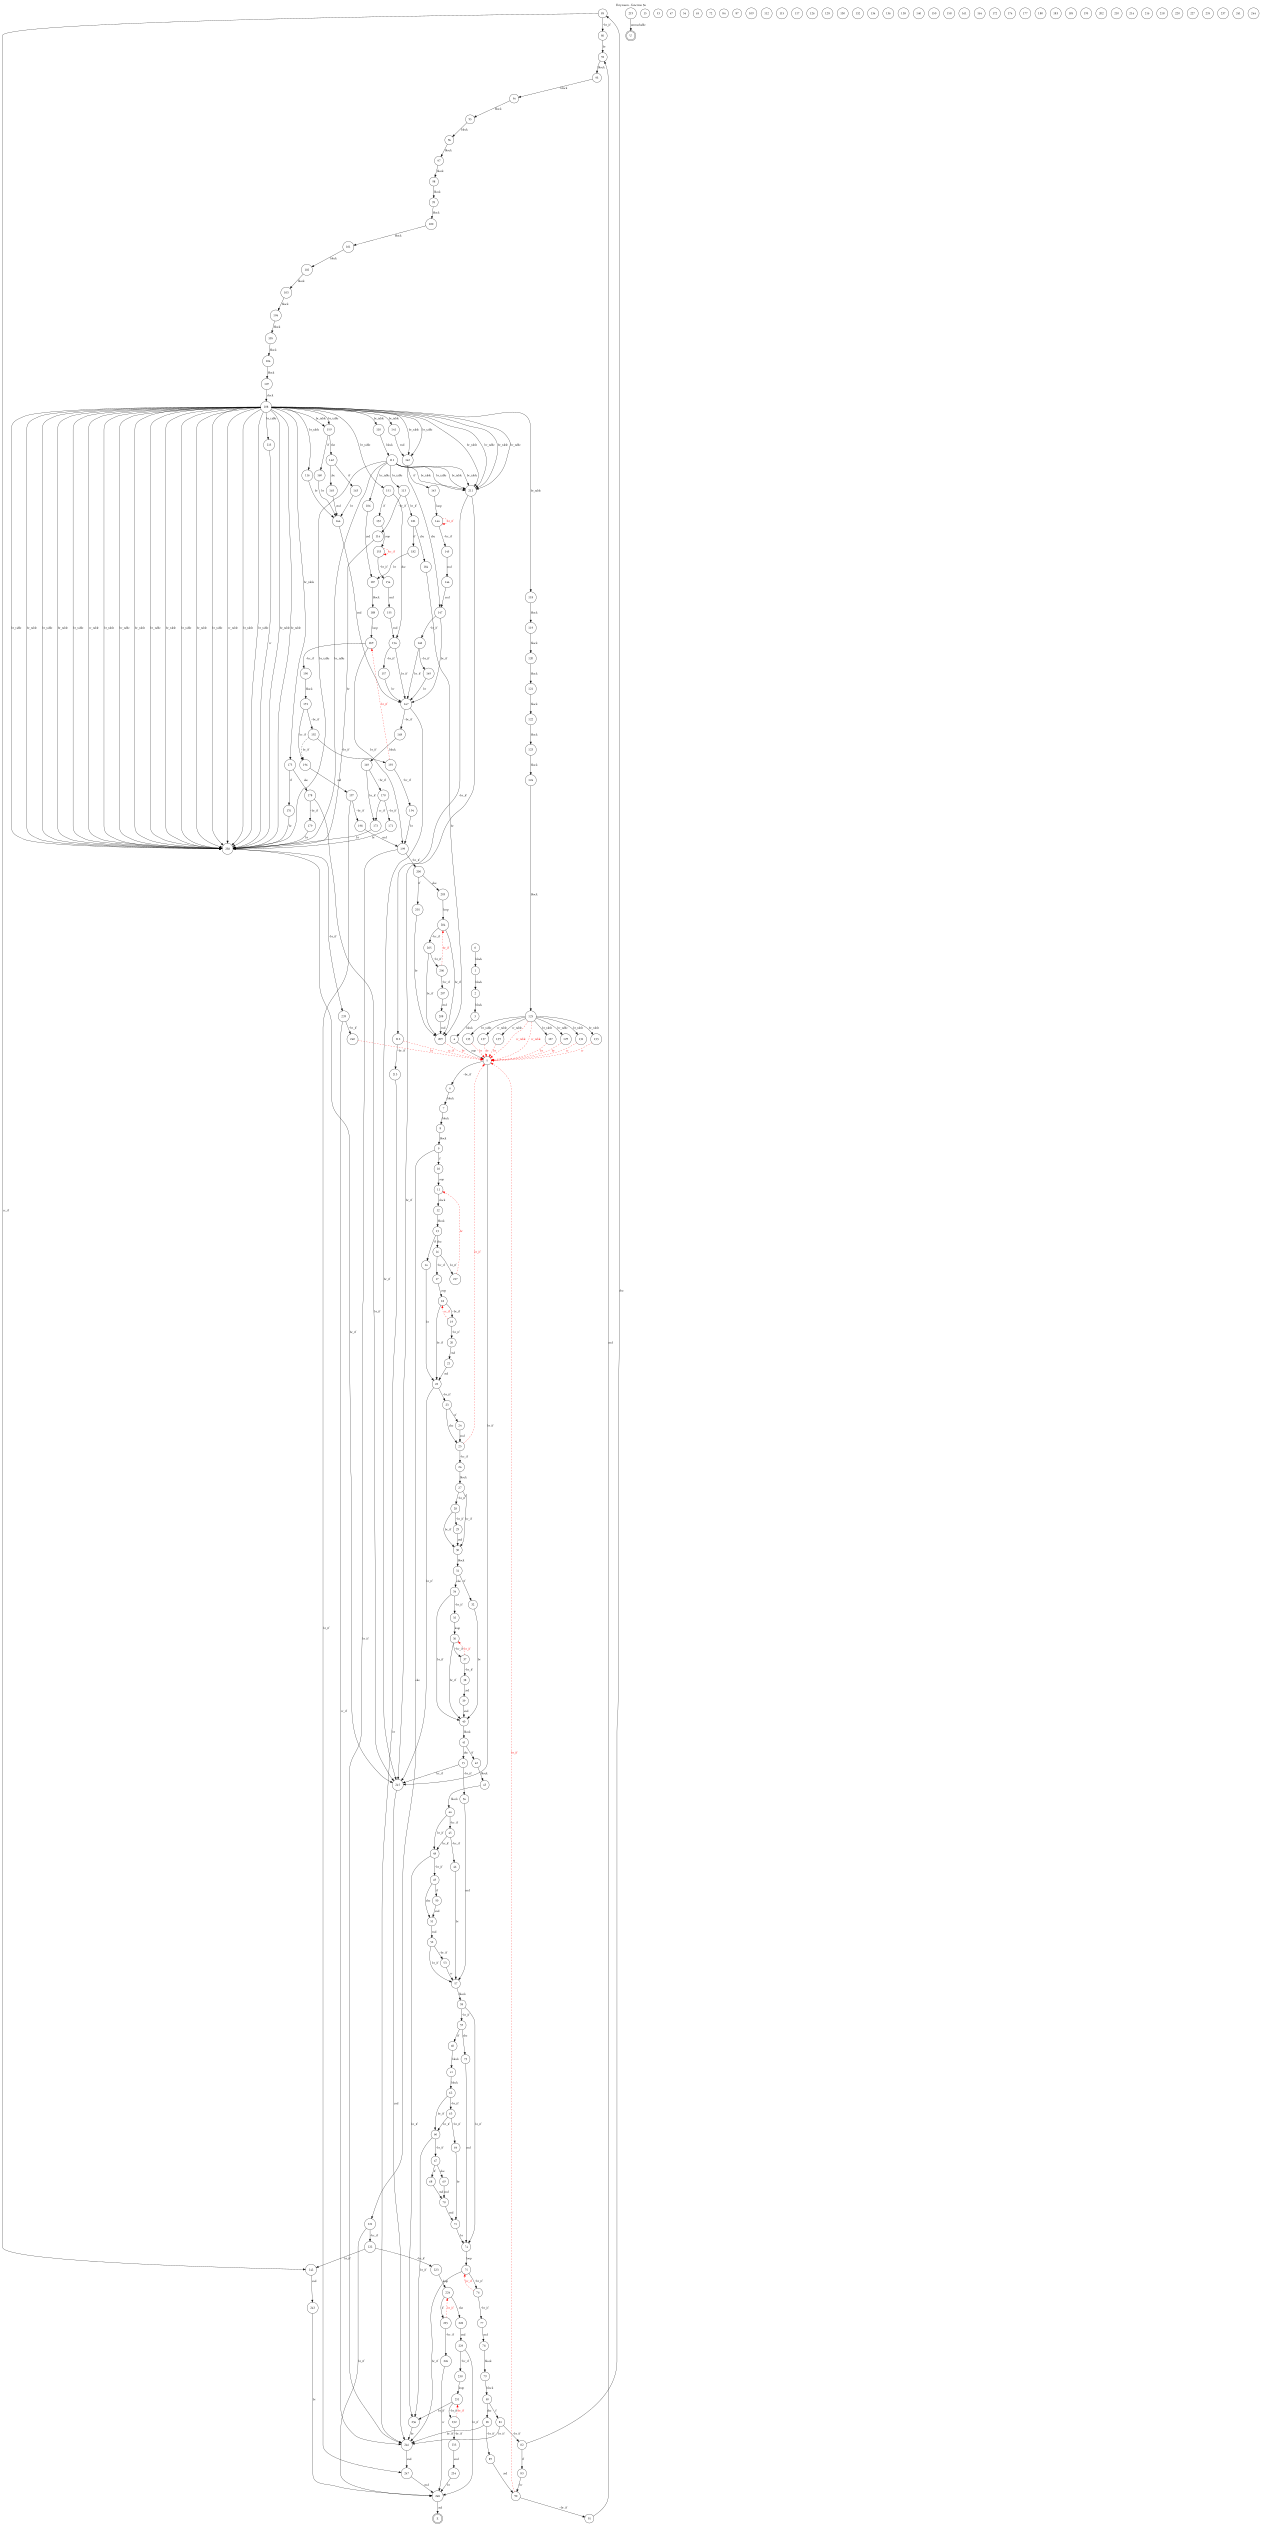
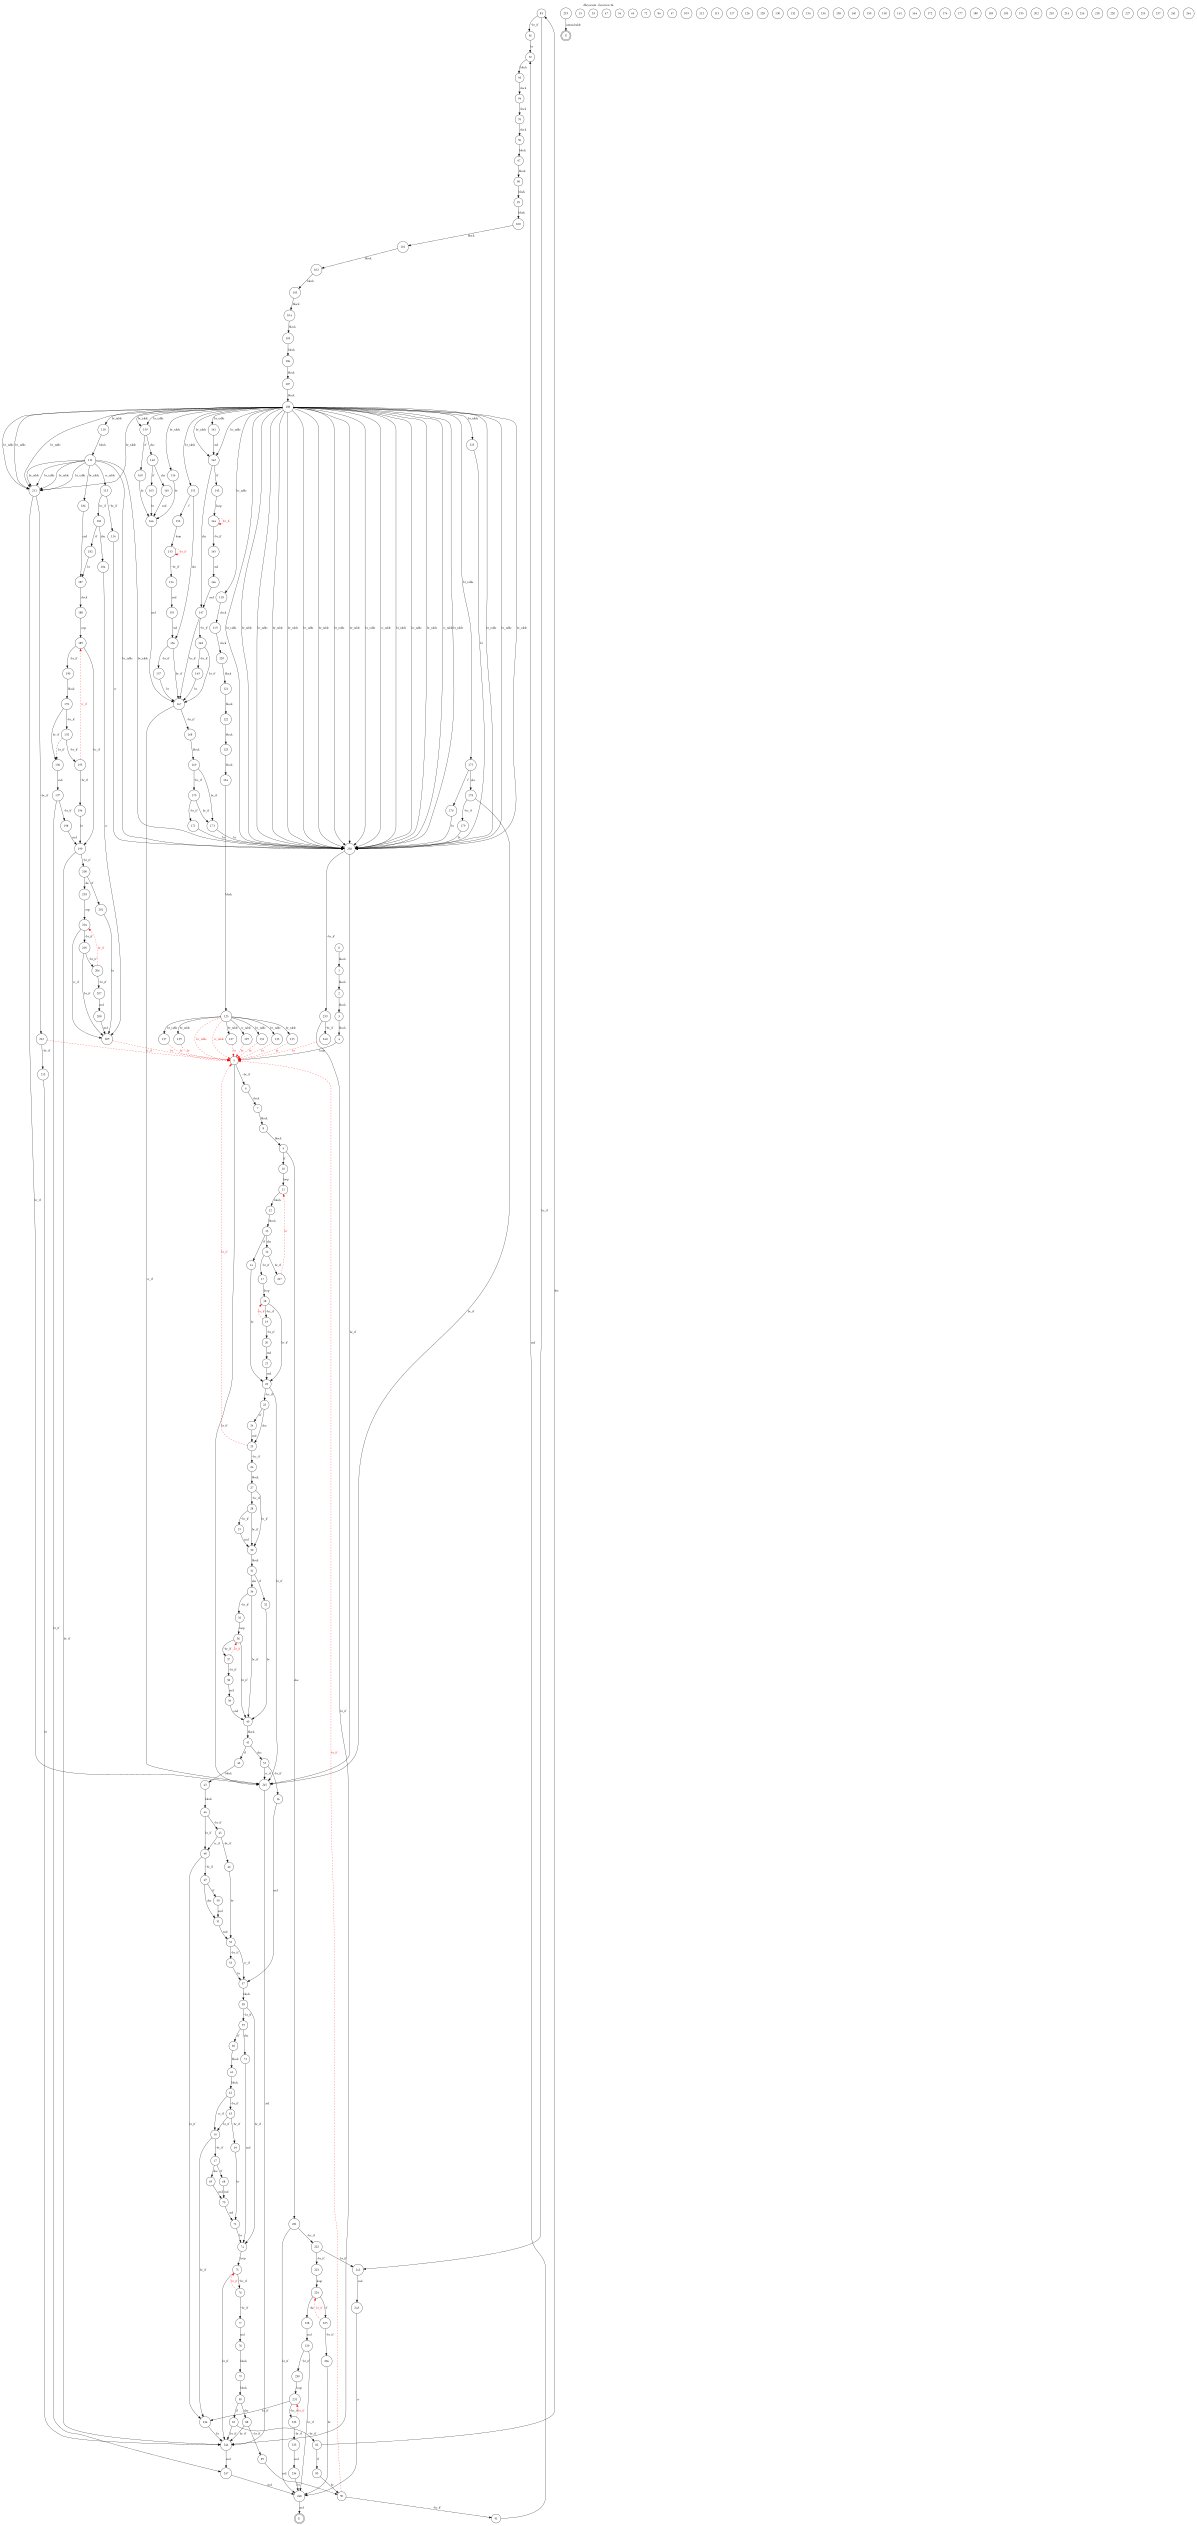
(456, 1924) -> (231, 1903)
